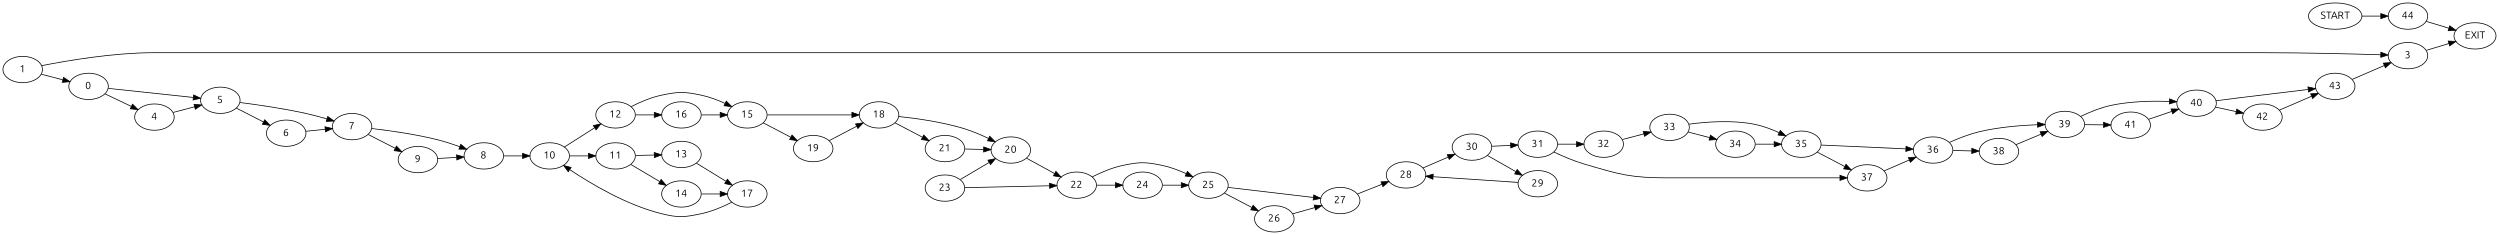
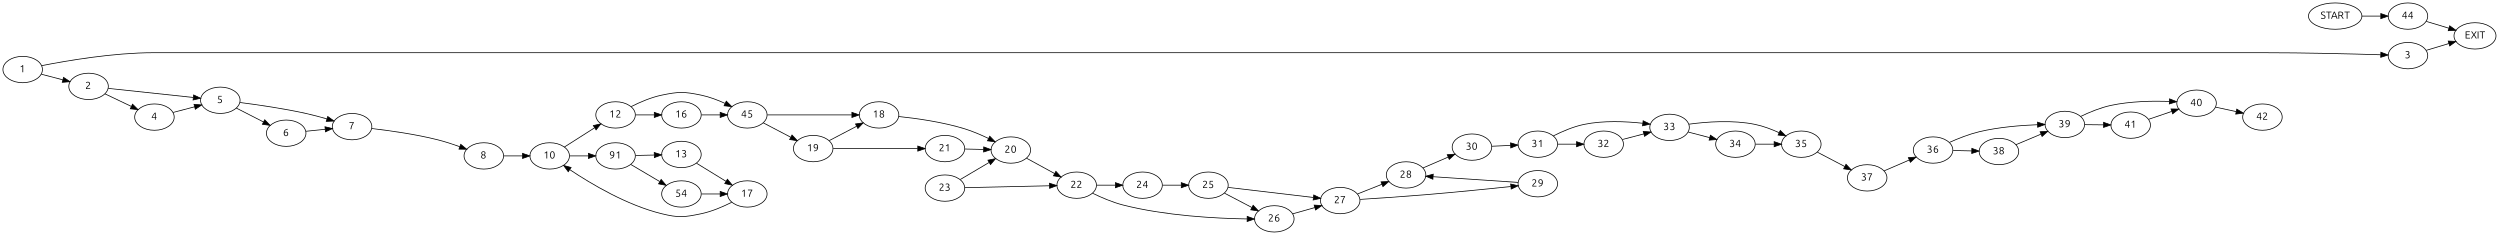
(89, 86) -> (89, 86)
(2335, 86) -> none
(747, 115) -> (747, 115)
(909, 130) -> (875, 149)
(1864, 147) -> none
(616, 156) -> (616, 156)
(418, 160) -> none
(1139, 163) -> (1168, 213)
(1502, 164) -> (1436, 194)
(1695, 178) -> (1597, 123)
(681, 194) -> (681, 194)
